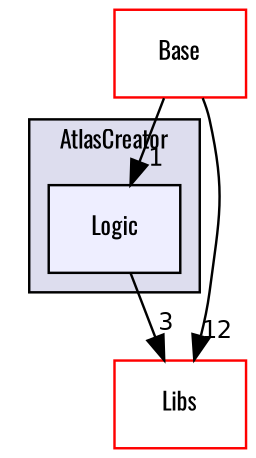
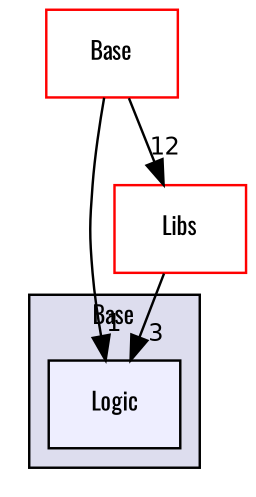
(114, 143) -> (114, 318)
(144, 307) -> (150, 310)
